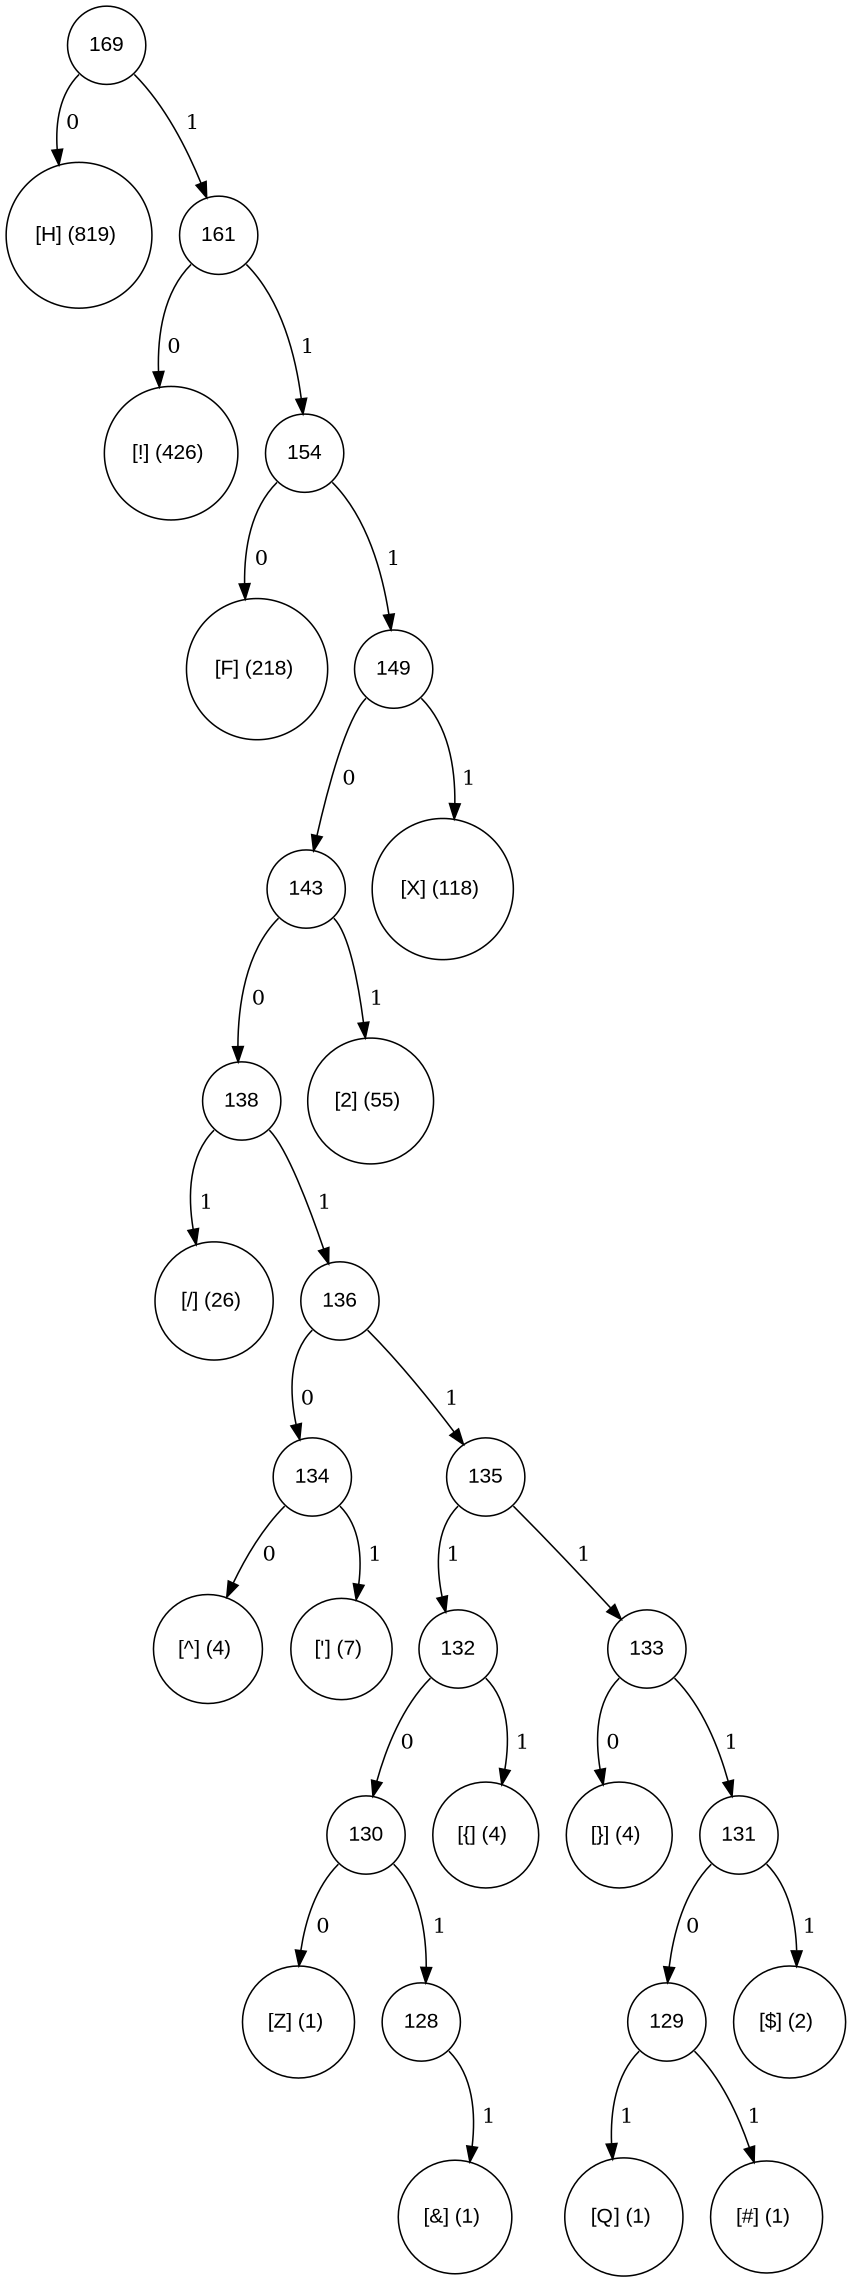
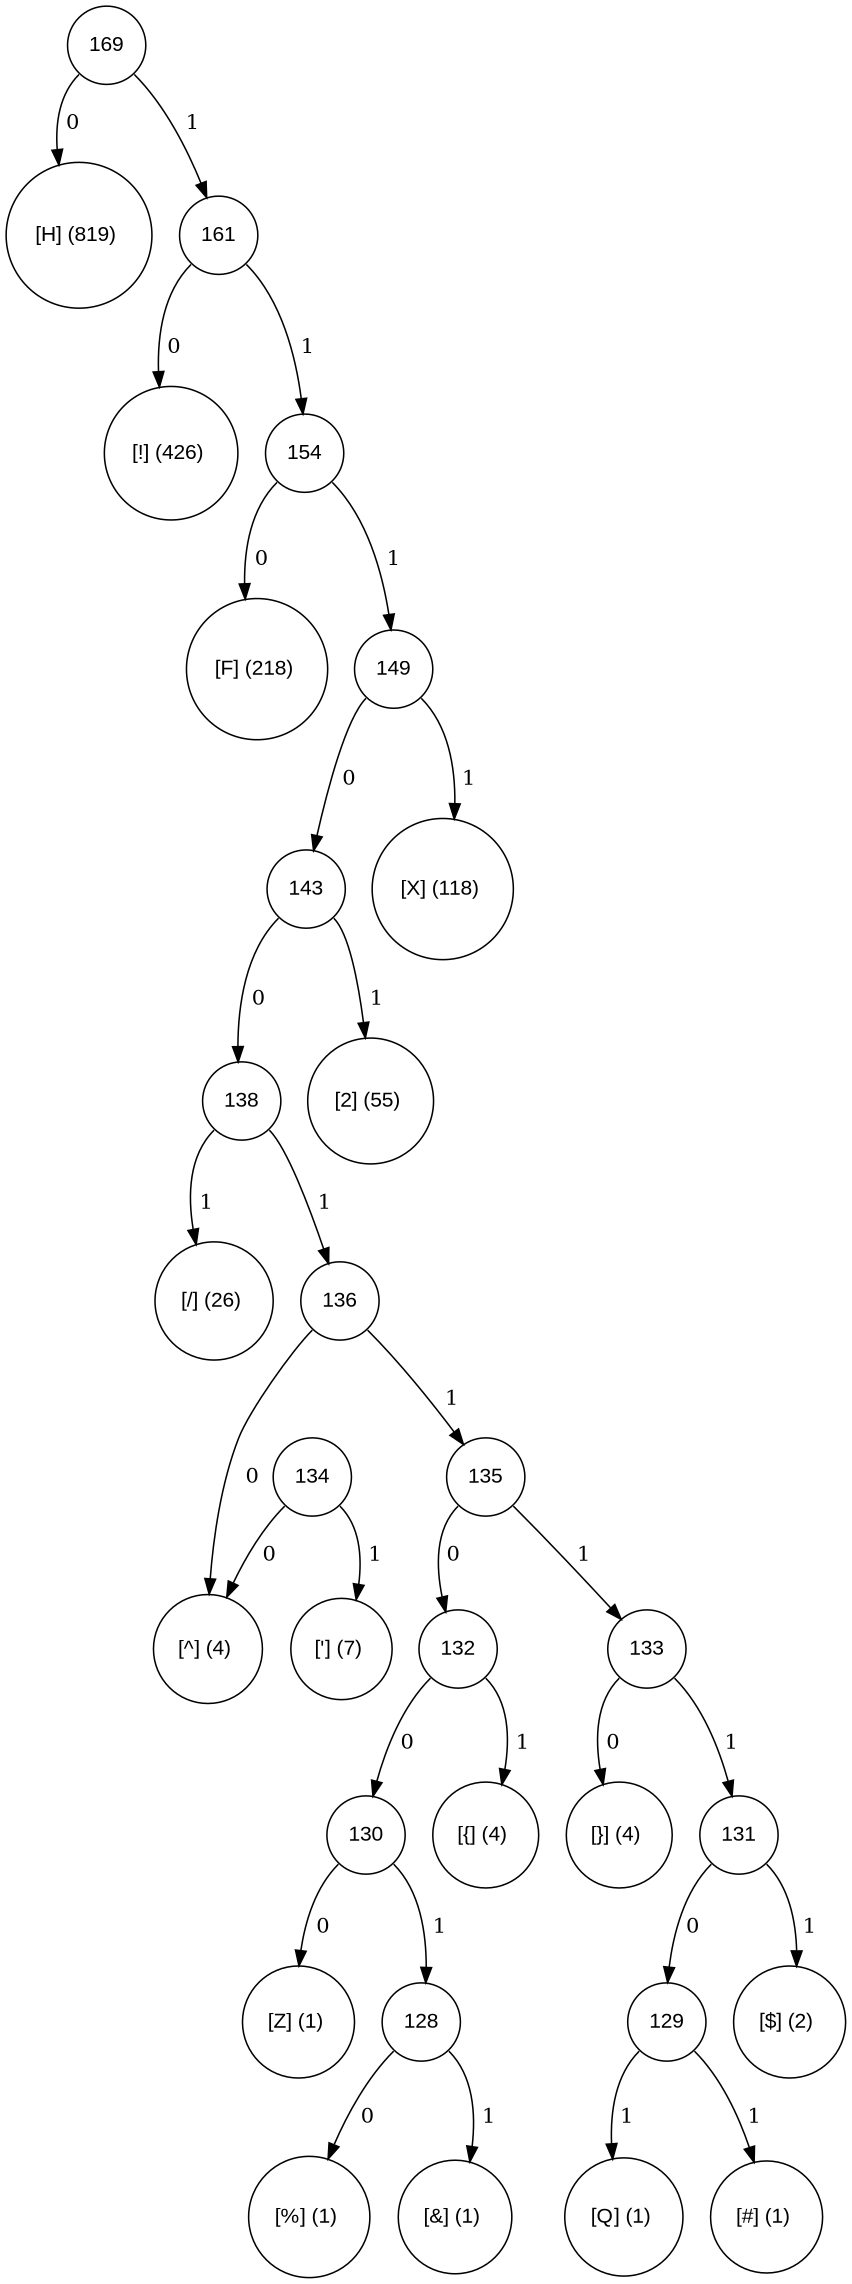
(293, 1375) -> (237, 1444)
(450, 1555) -> (450, 1555)
none -> (309, 2217)
